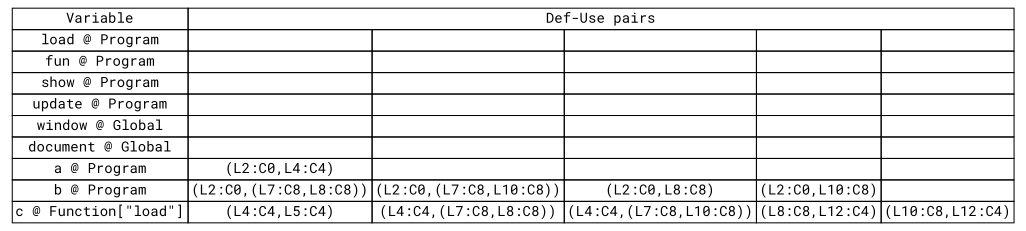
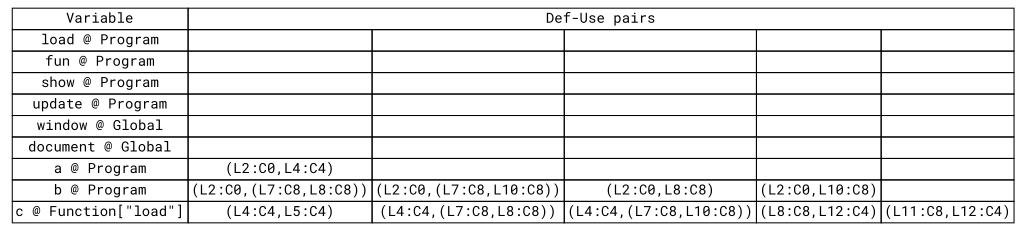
(948, 212) -> (948, 212)
